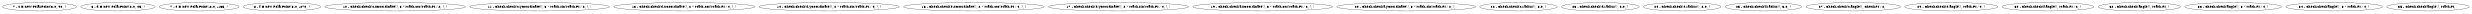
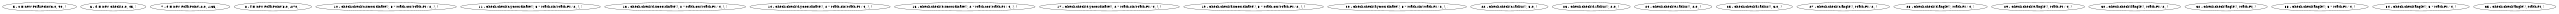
(40, 7) -> (40, 7)
(118, 7) -> (113, 7)
(1853, 7) -> (1843, 7)
none -> (1941, 7)
